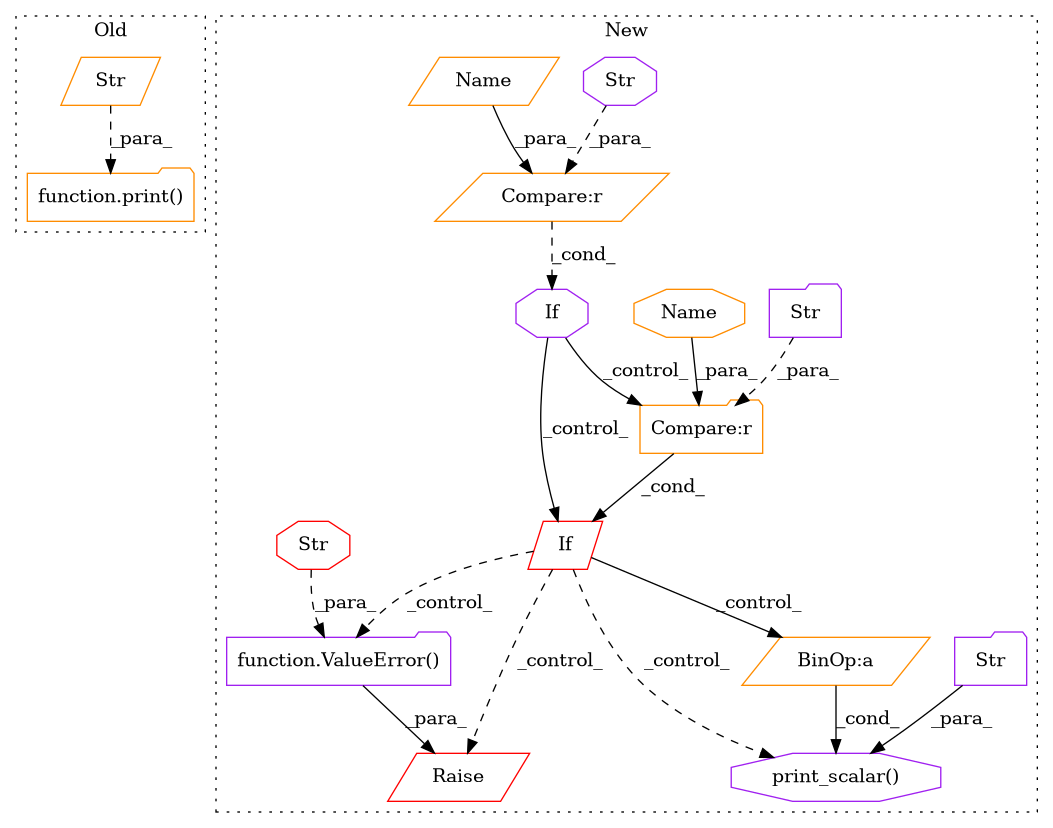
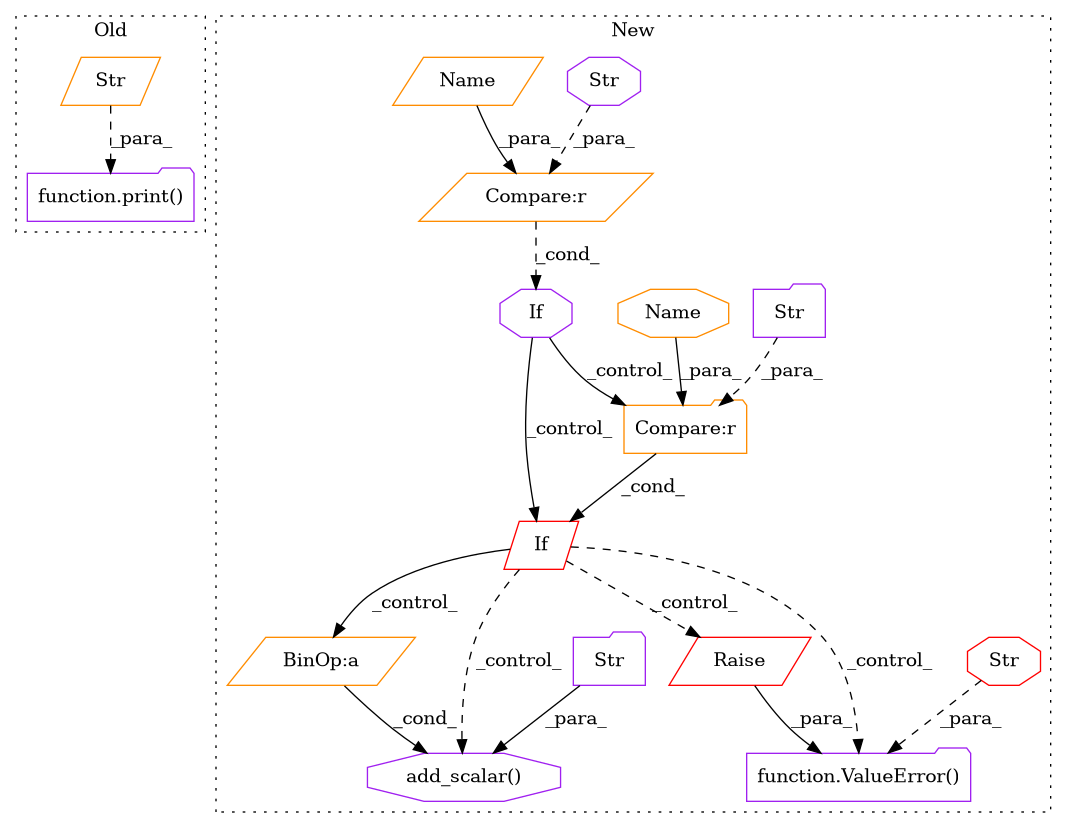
(111, 197) -> (111, 197)
(394, 715) -> (780, 718)
(836, 777) -> (464, 777)
